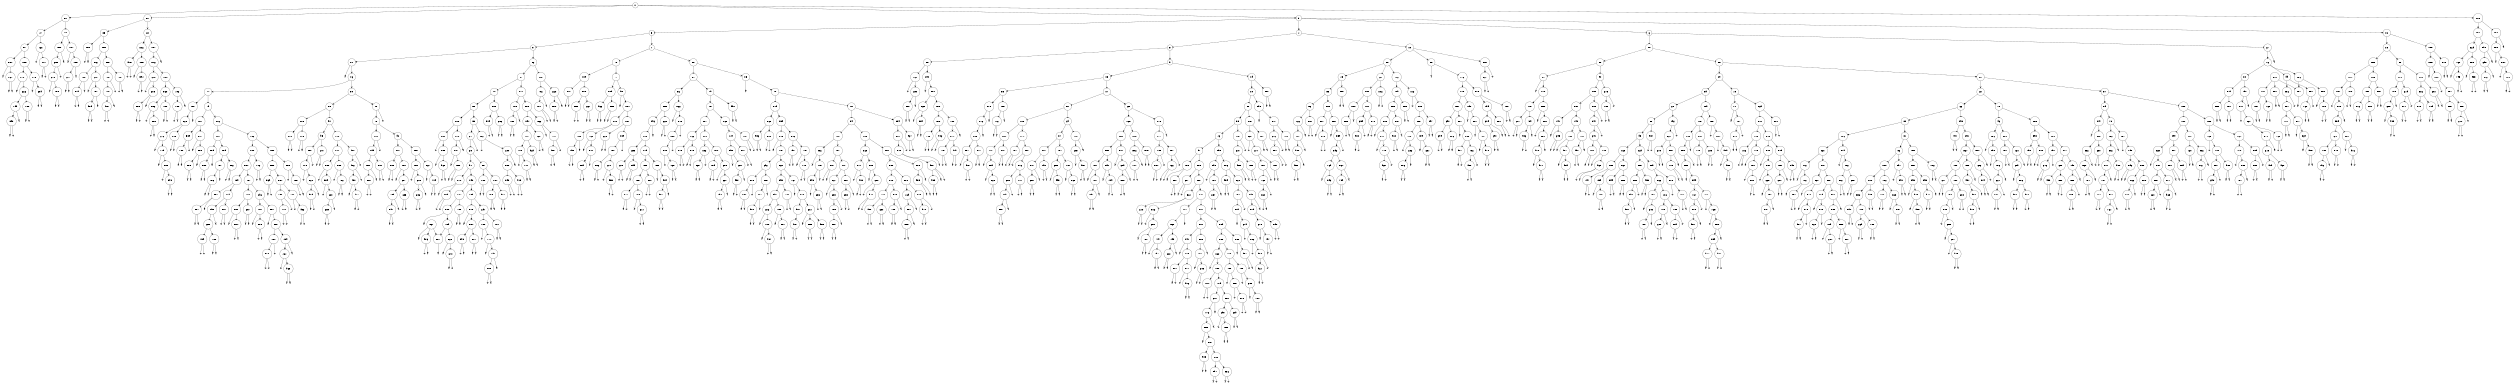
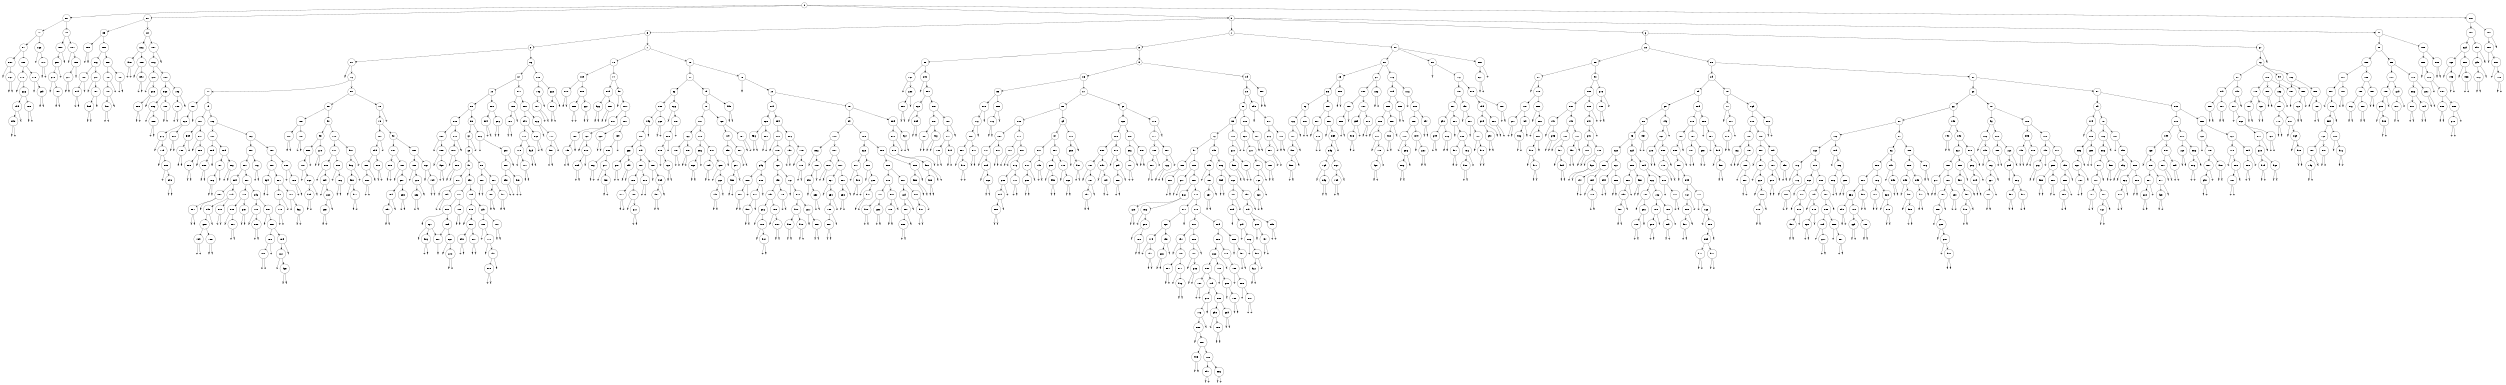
(815, 216) -> (793, 216)
(1235, 261) -> (1216, 260)
